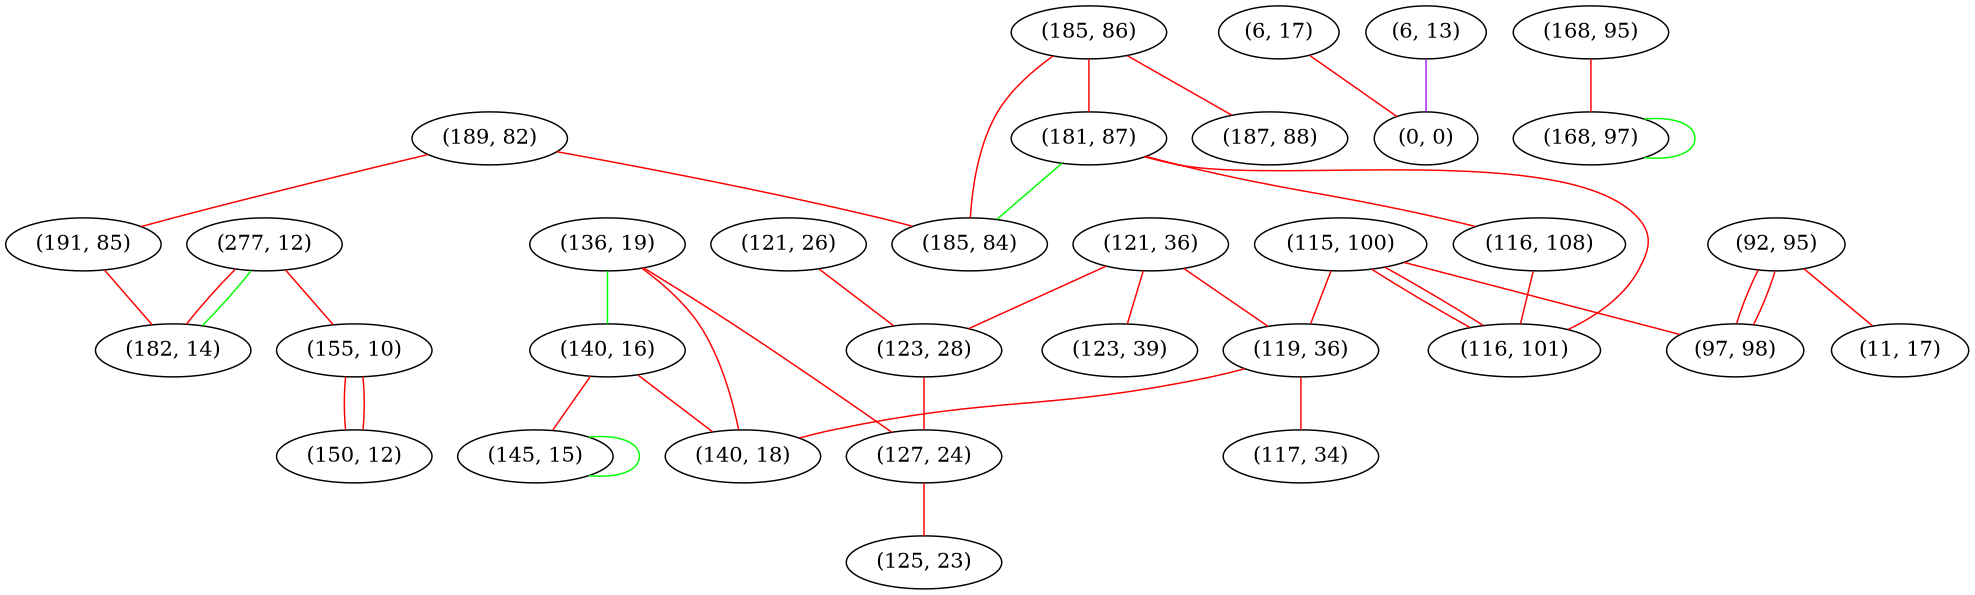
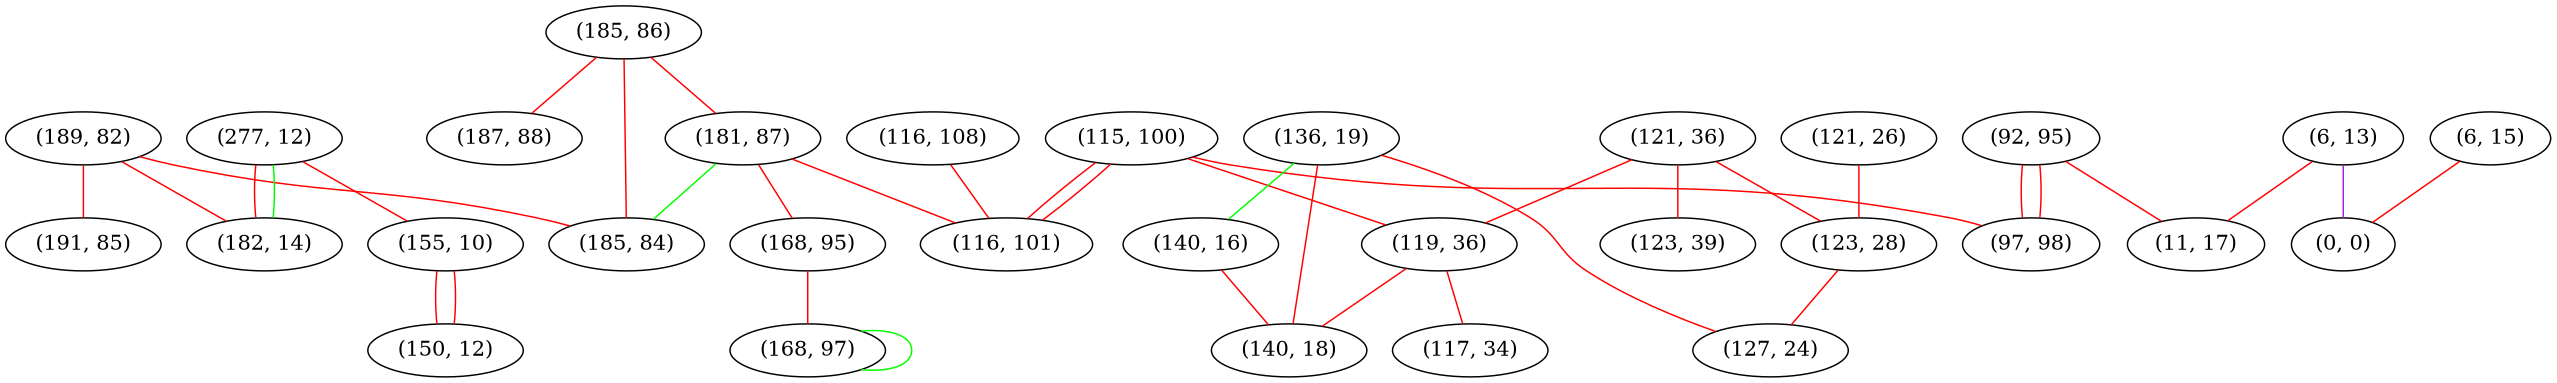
(1279, 32) -> (2490, 138)
none -> (2270, 191)
(1311, 192) -> (775, 192)
(128, 297) -> (174, 191)
(535, 456) -> none
(924, 562) -> none
